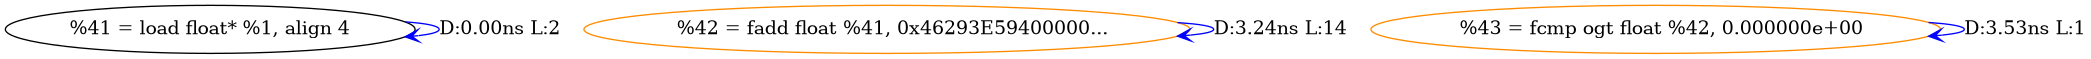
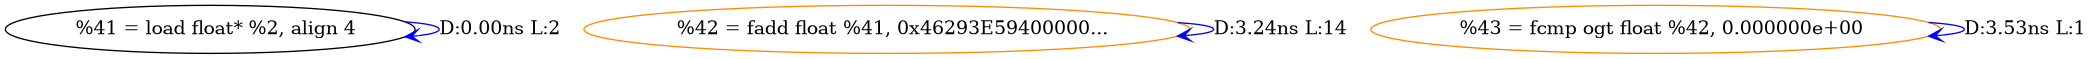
(210, 29) -> (210, 29)
